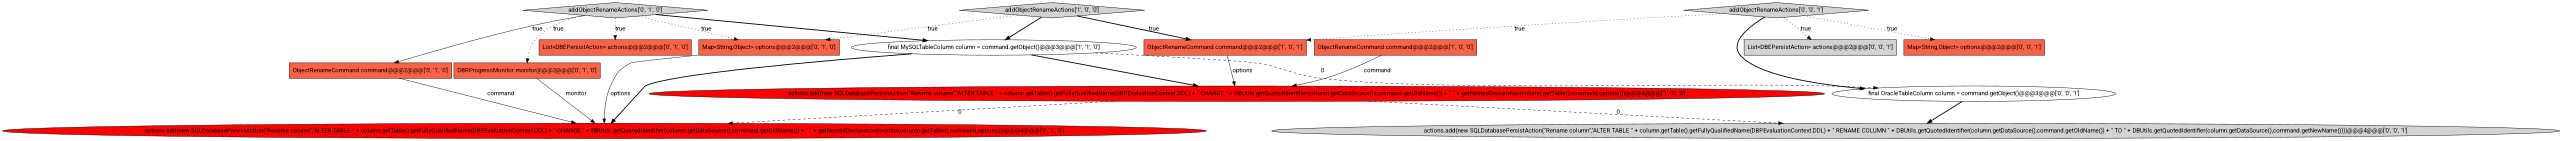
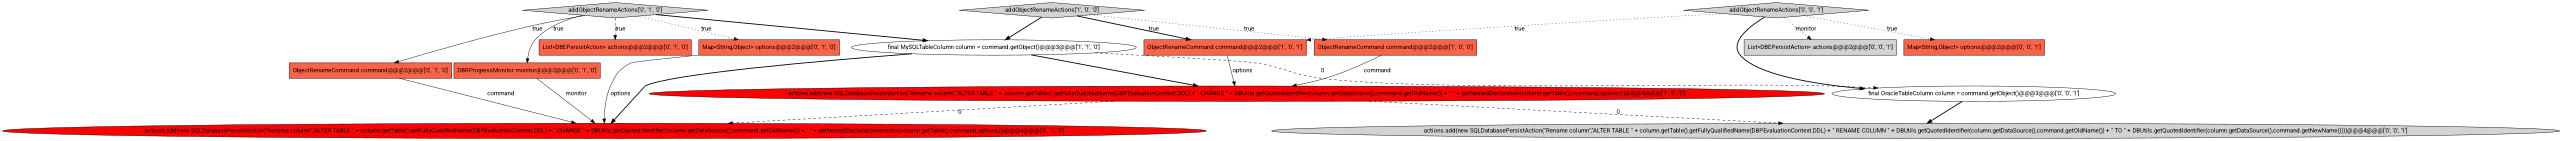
(615, 27) -> (615, 27)
(924, 27) -> (1206, 27)
(548, 29) -> (548, 29)
(1806, 29) -> (1806, 29)
